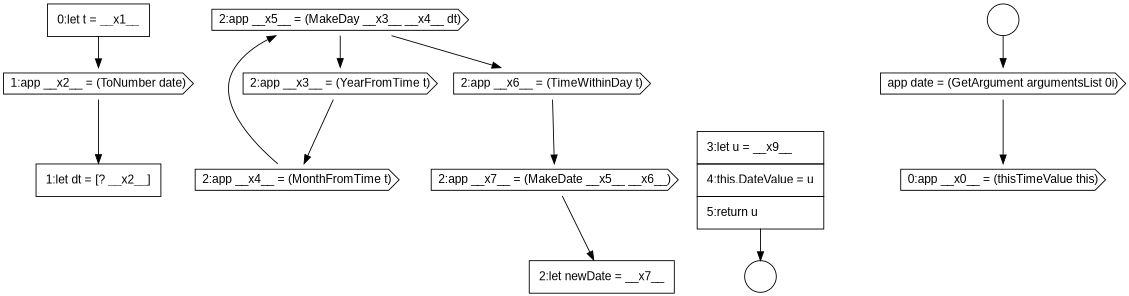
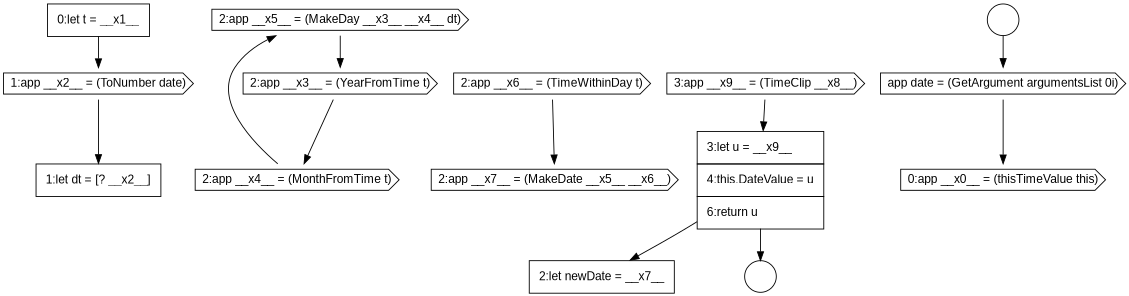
(442, 50) -> none
none -> (766, 84)
(732, 212) -> (732, 212)
(576, 224) -> (668, 239)
